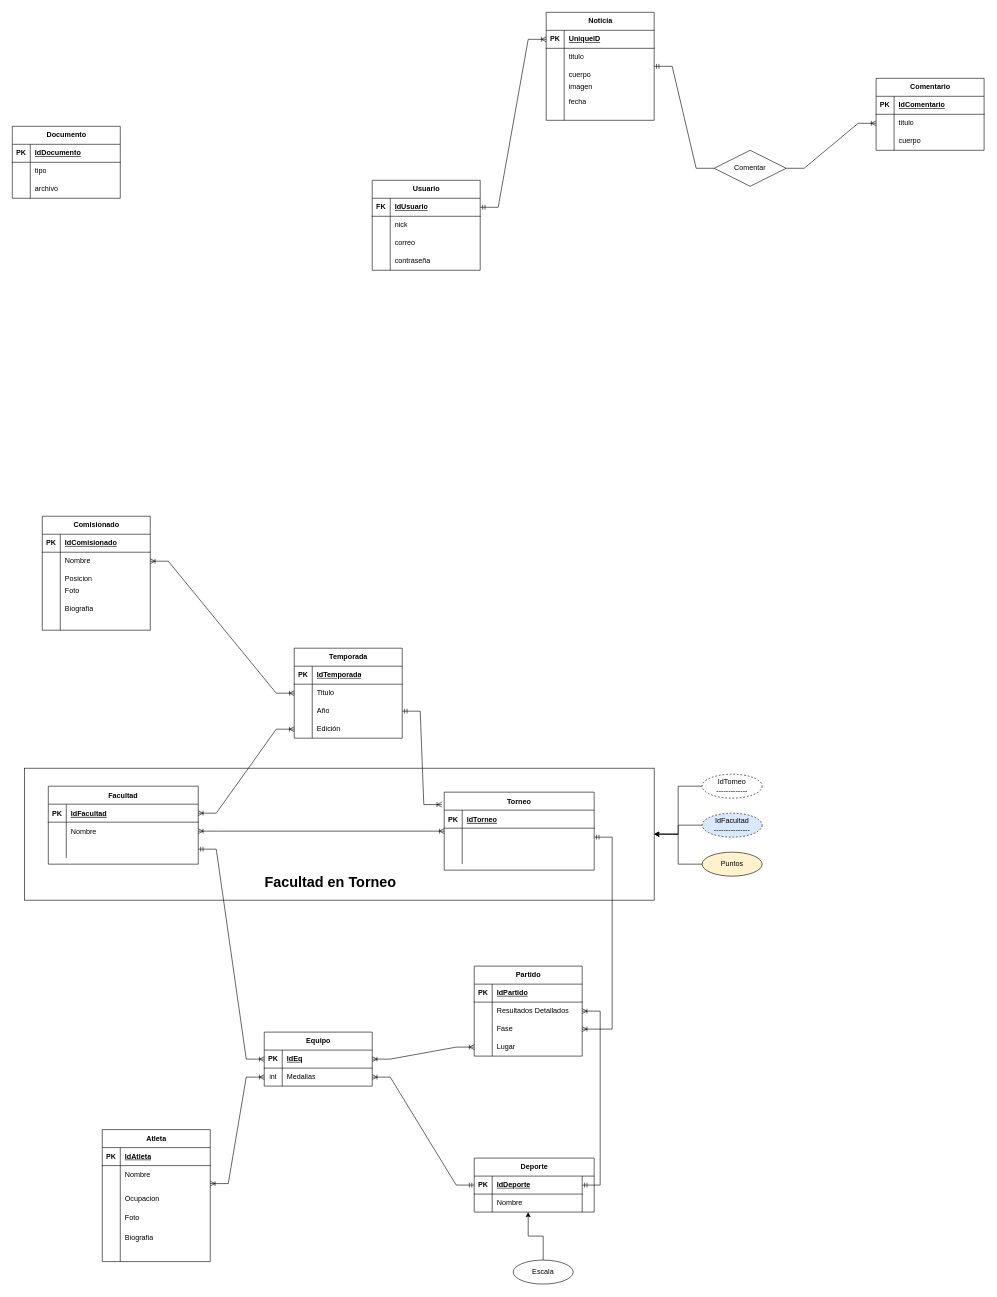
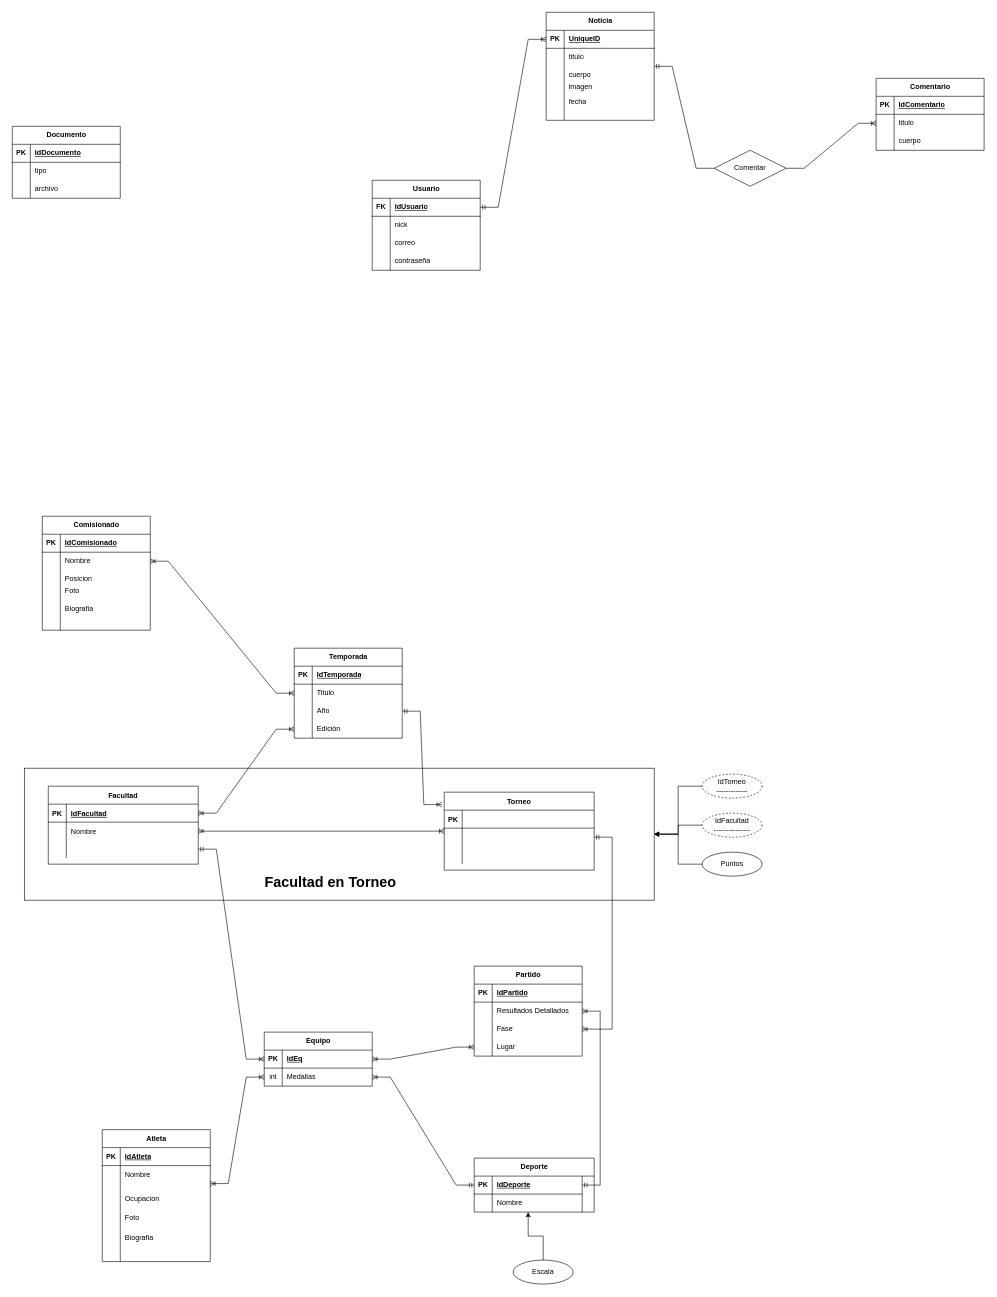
(528, 819) -> none
(732, 825) -> (732, 825)
(732, 864) -> (732, 864)
